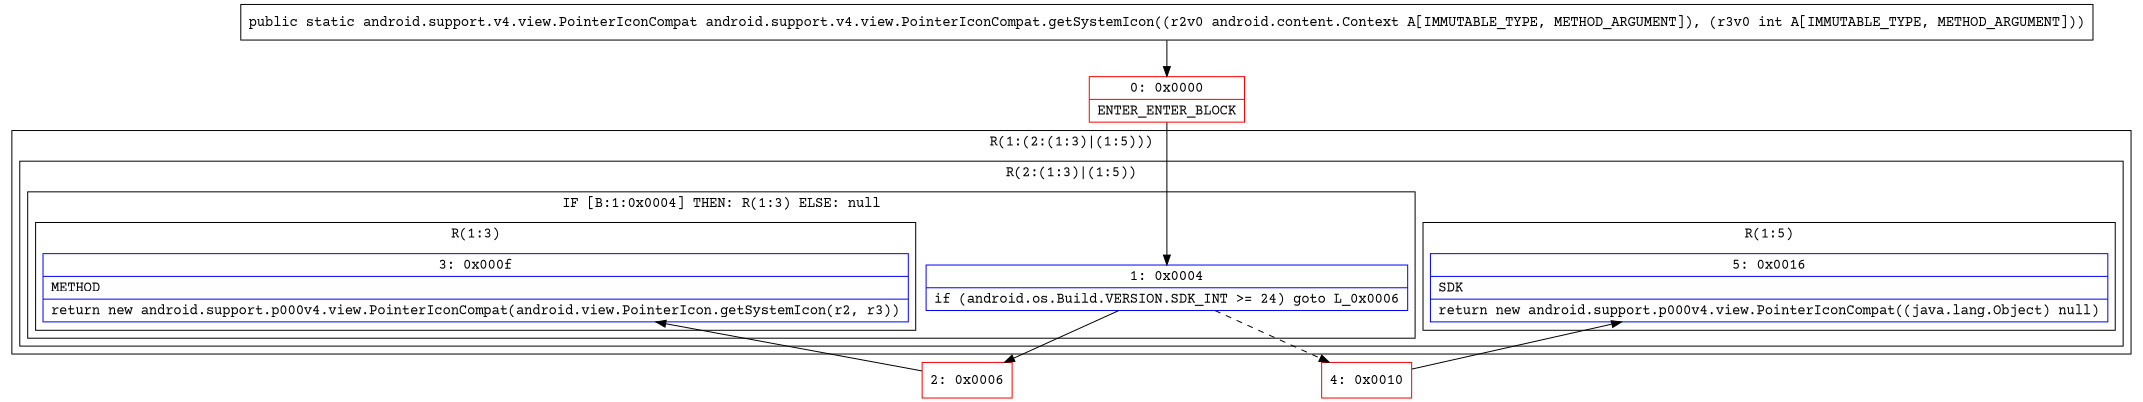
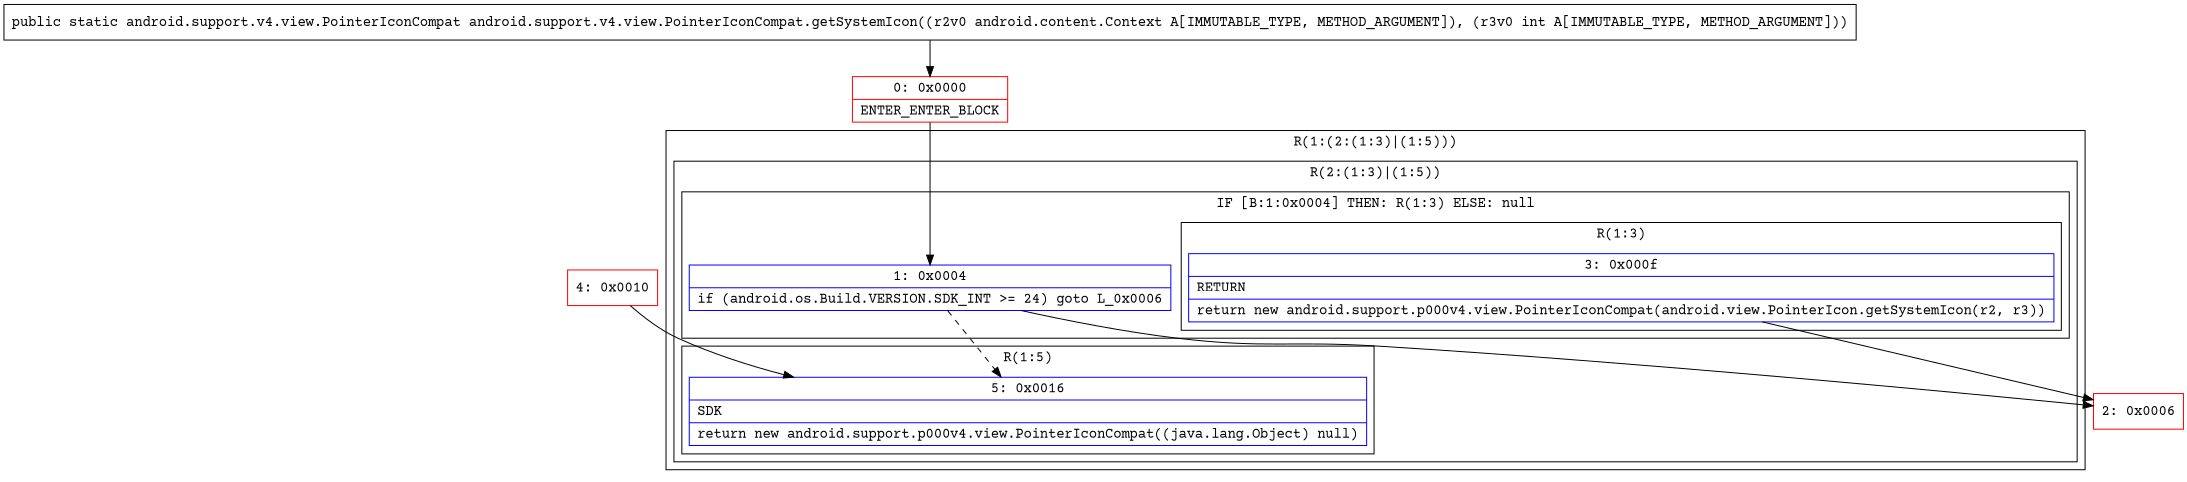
(76, 287) -> (1221, 287)
(1262, 332) -> (964, 331)
(794, 347) -> (1923, 360)
